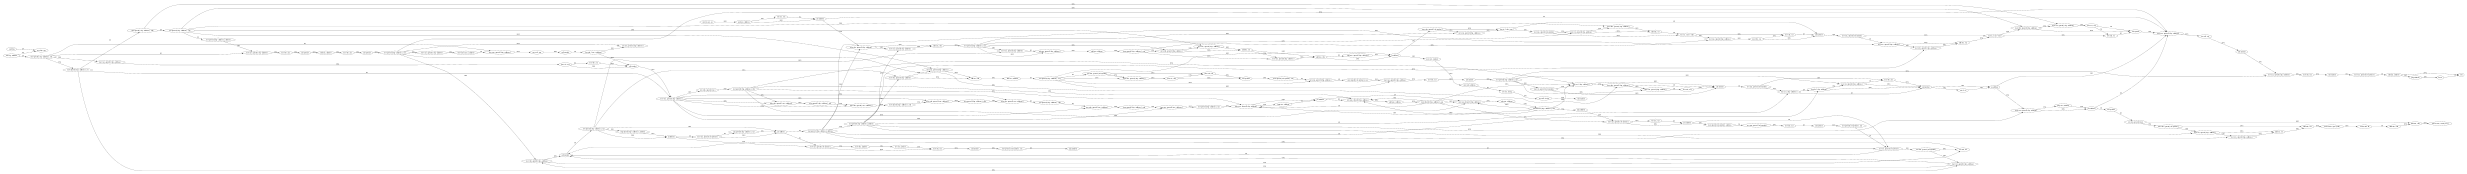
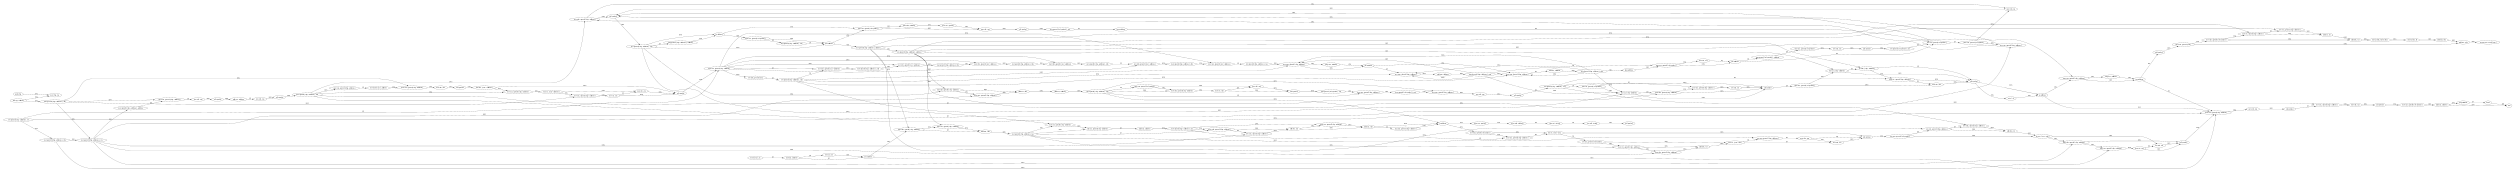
(59, 63) -> (73, 121)
none -> (551, 92)
